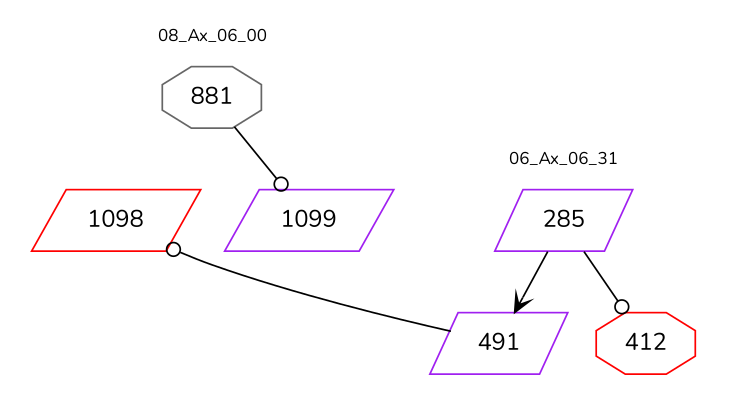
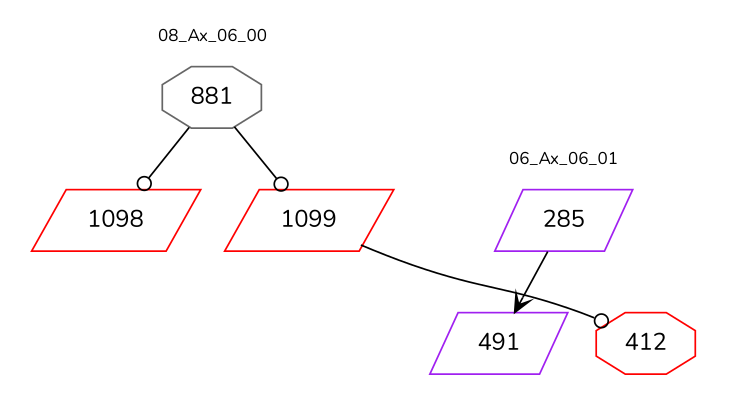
(564, 160) -> (564, 160)
(309, 220) -> (309, 220)
(601, 276) -> (477, 284)
(314, 297) -> (169, 153)
